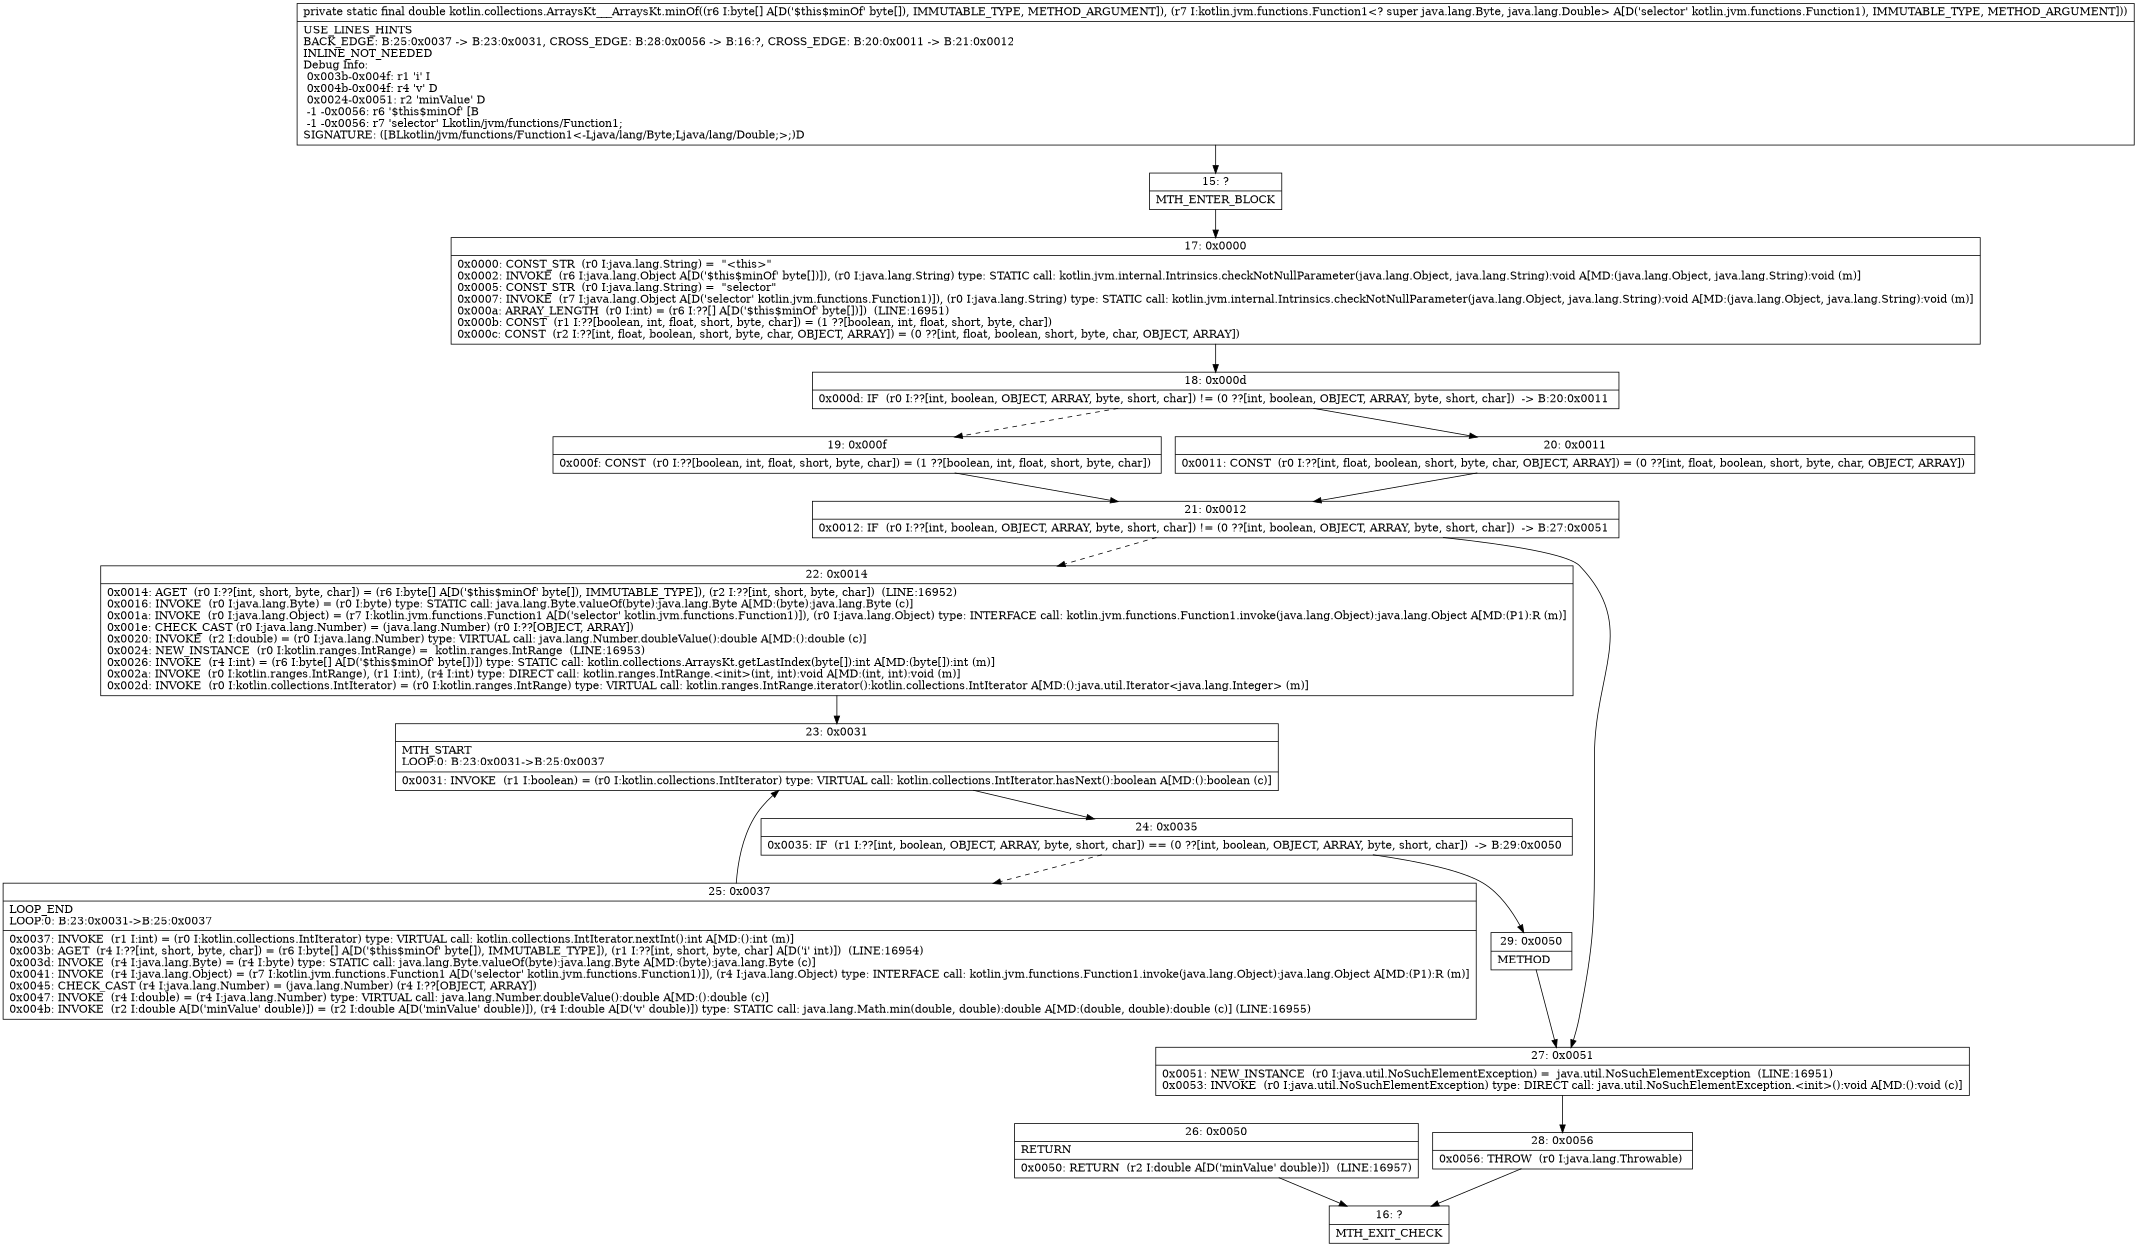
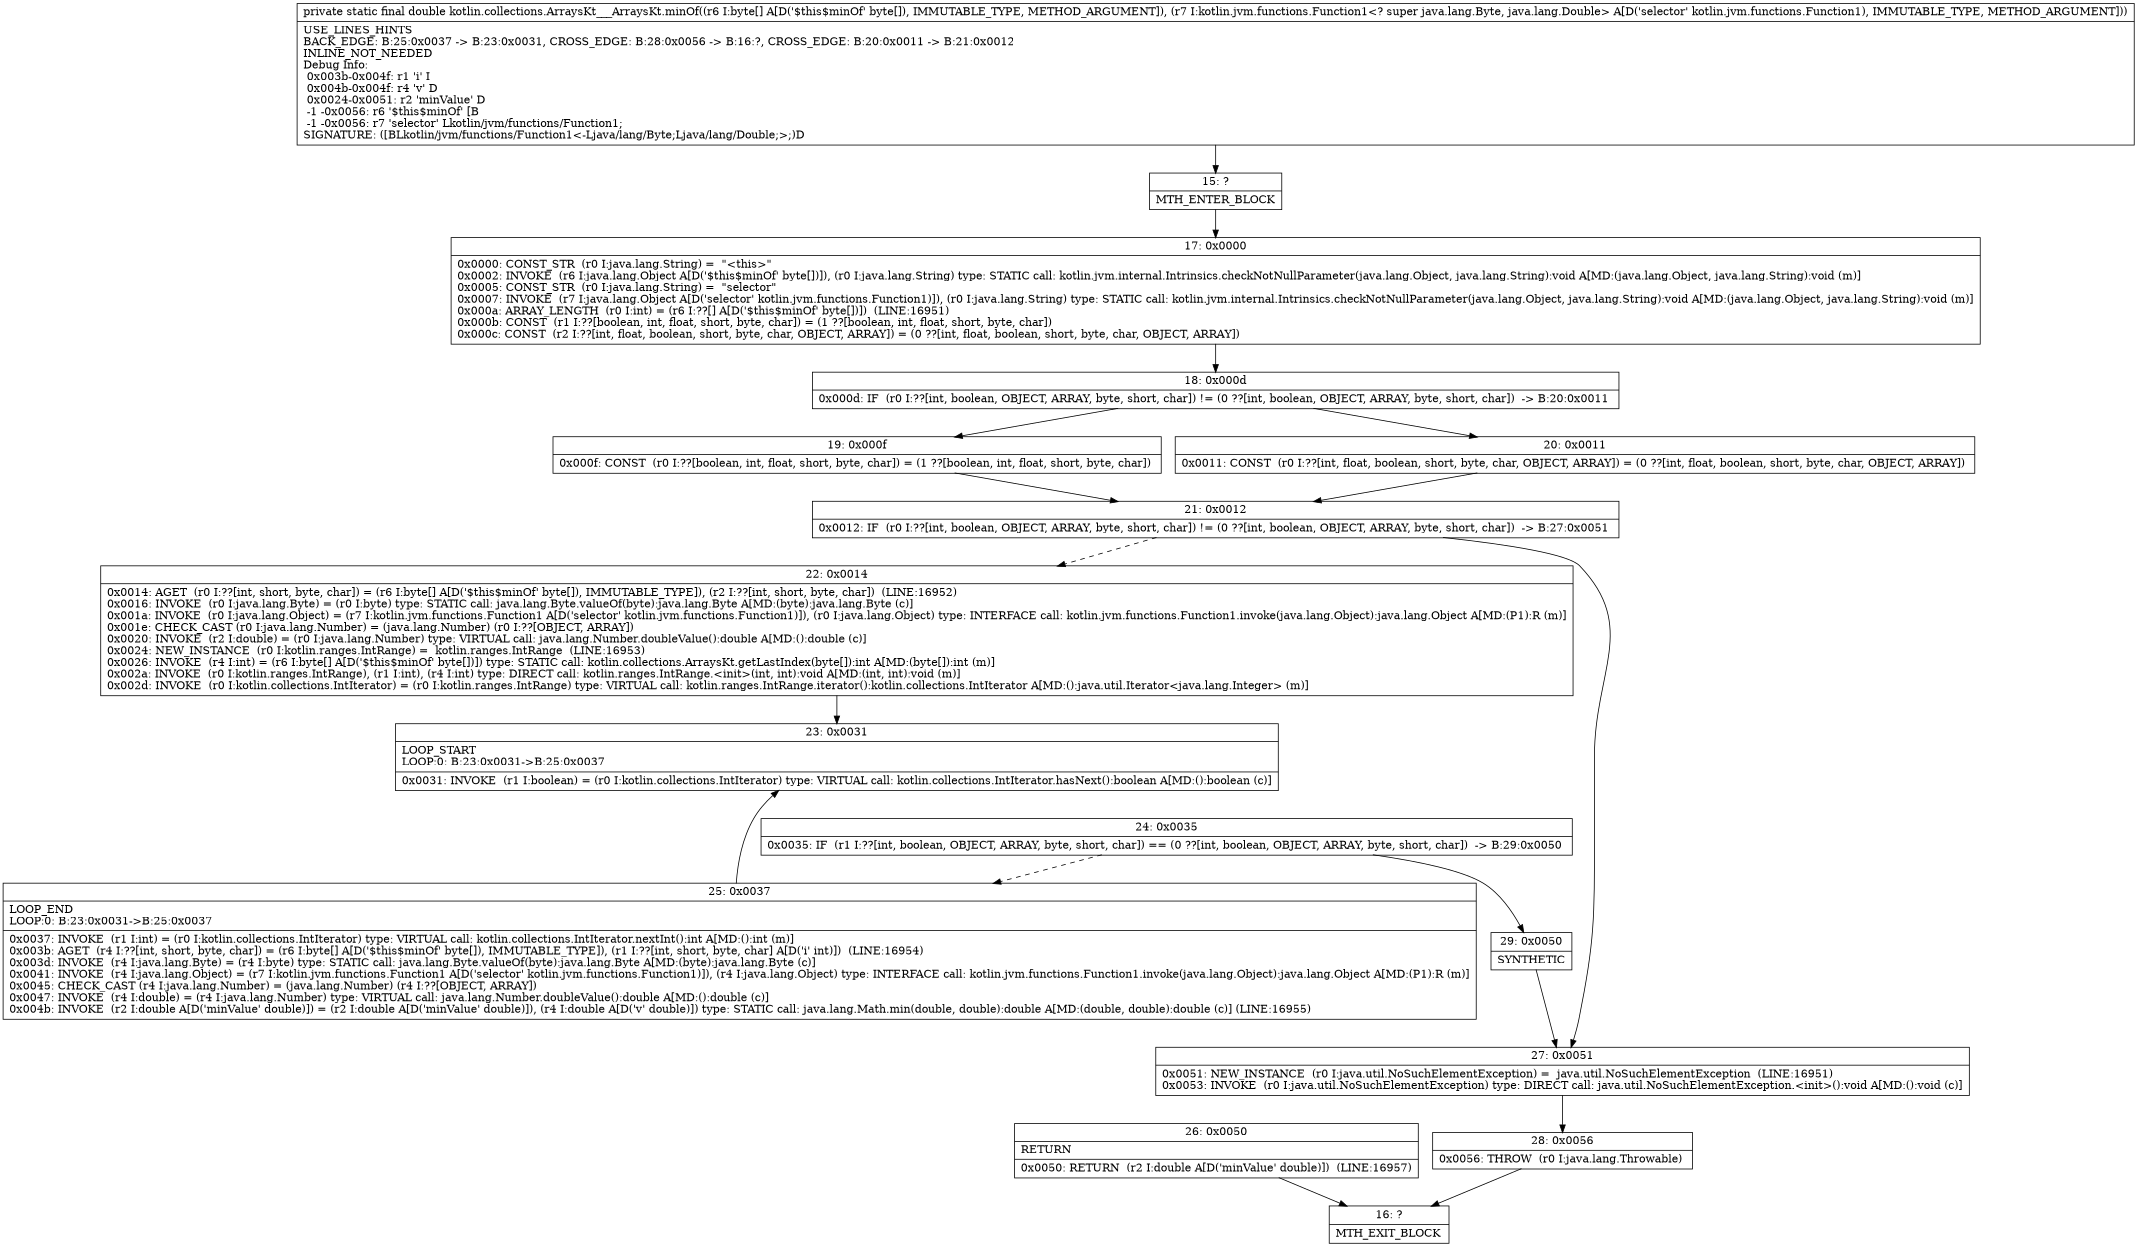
(1040, 422) -> (1040, 422)
(437, 751) -> (439, 751)
(1030, 804) -> none
(1524, 960) -> (1531, 960)
(1389, 1234) -> (1388, 1234)
